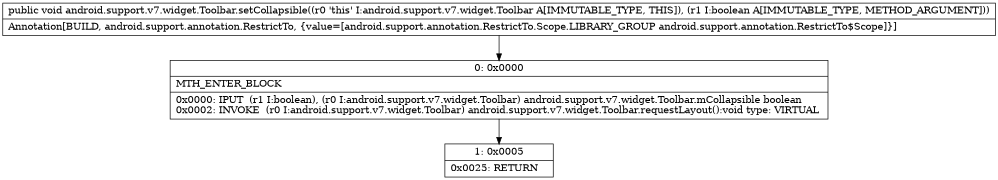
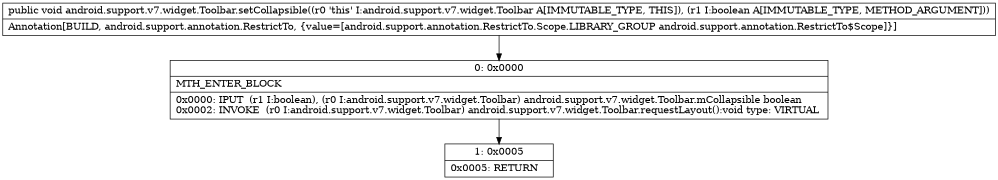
(499, 168) -> (499, 168)
